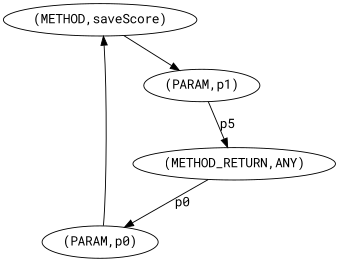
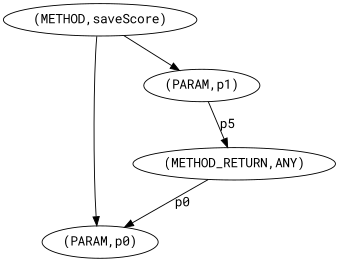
(106, 136) -> (94, 126)
